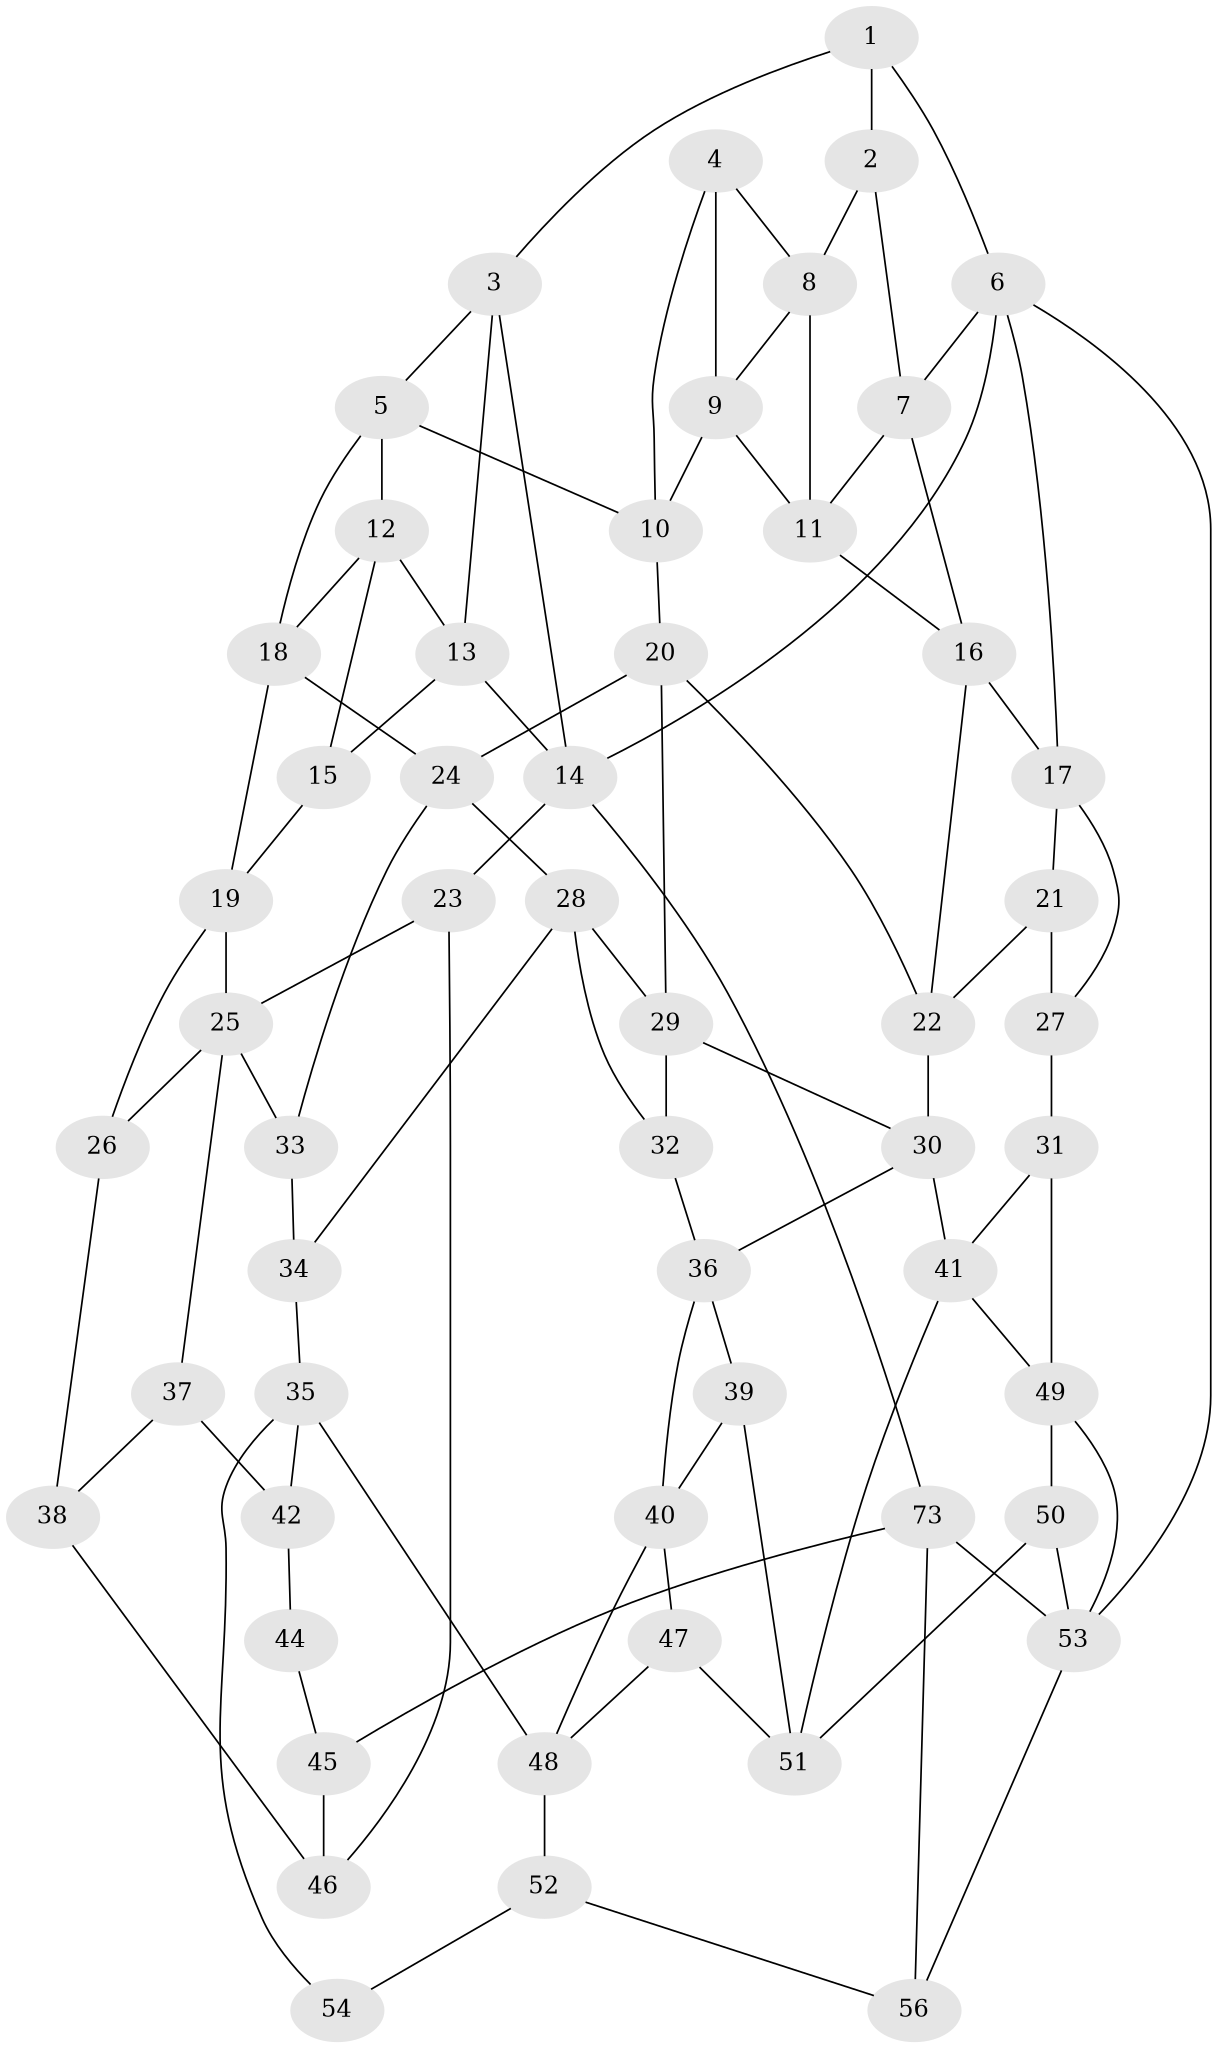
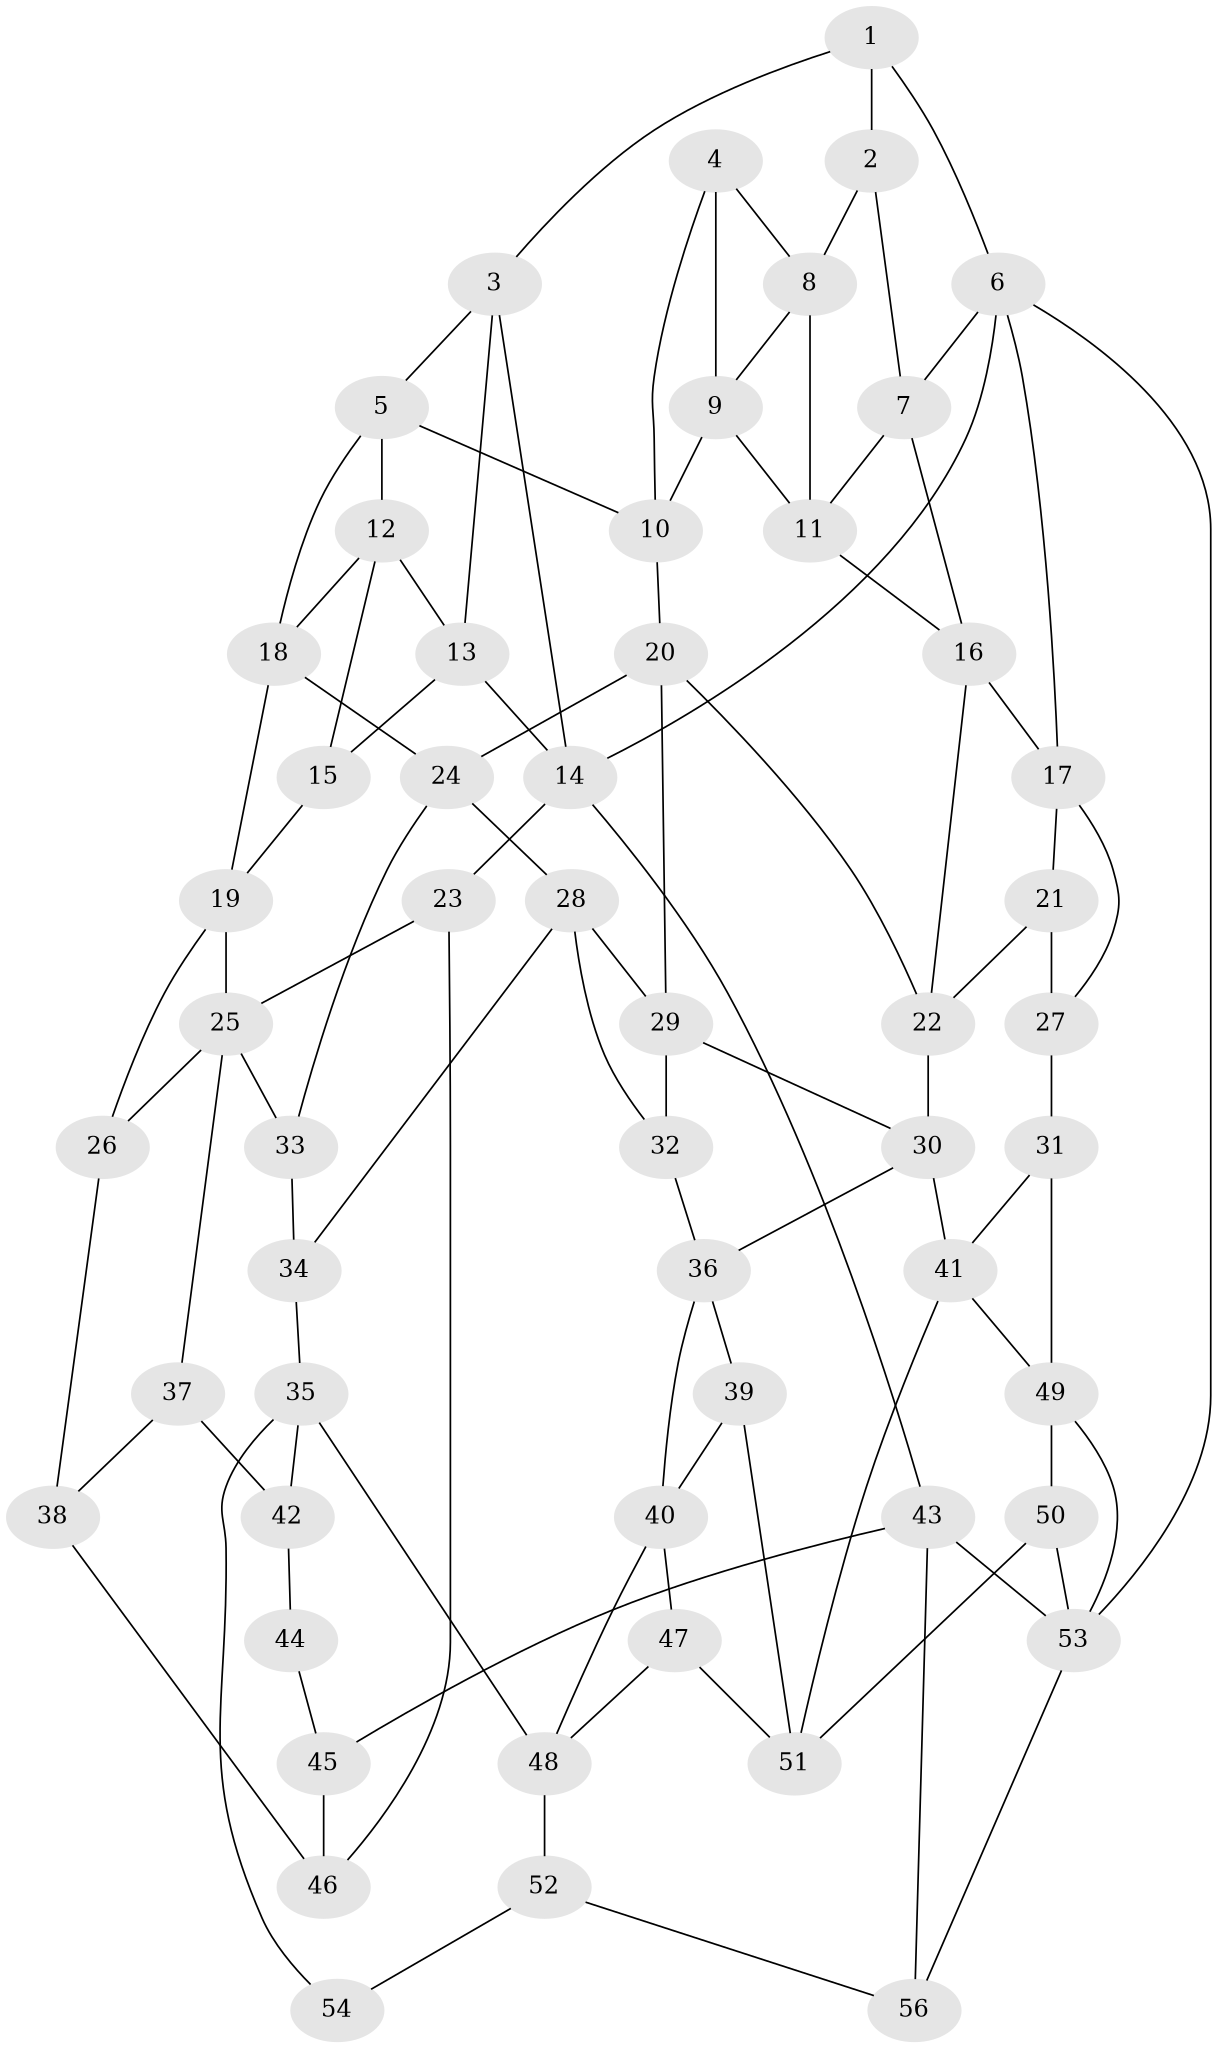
(928, 1517) -> (928, 1517)
